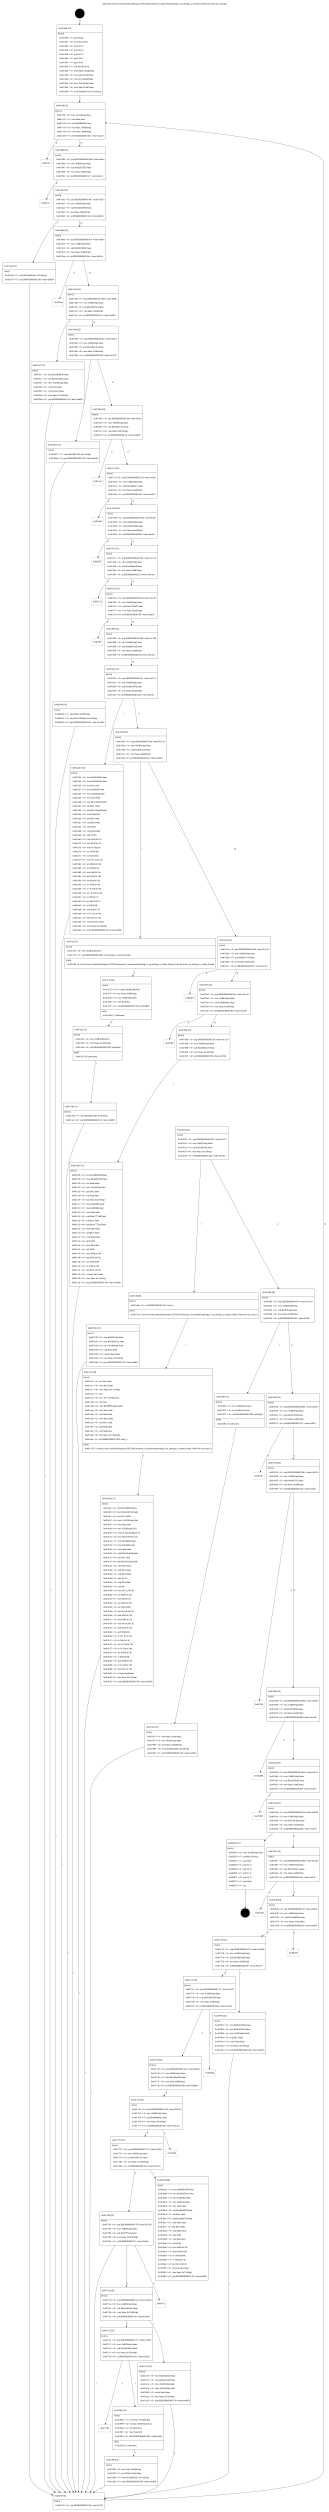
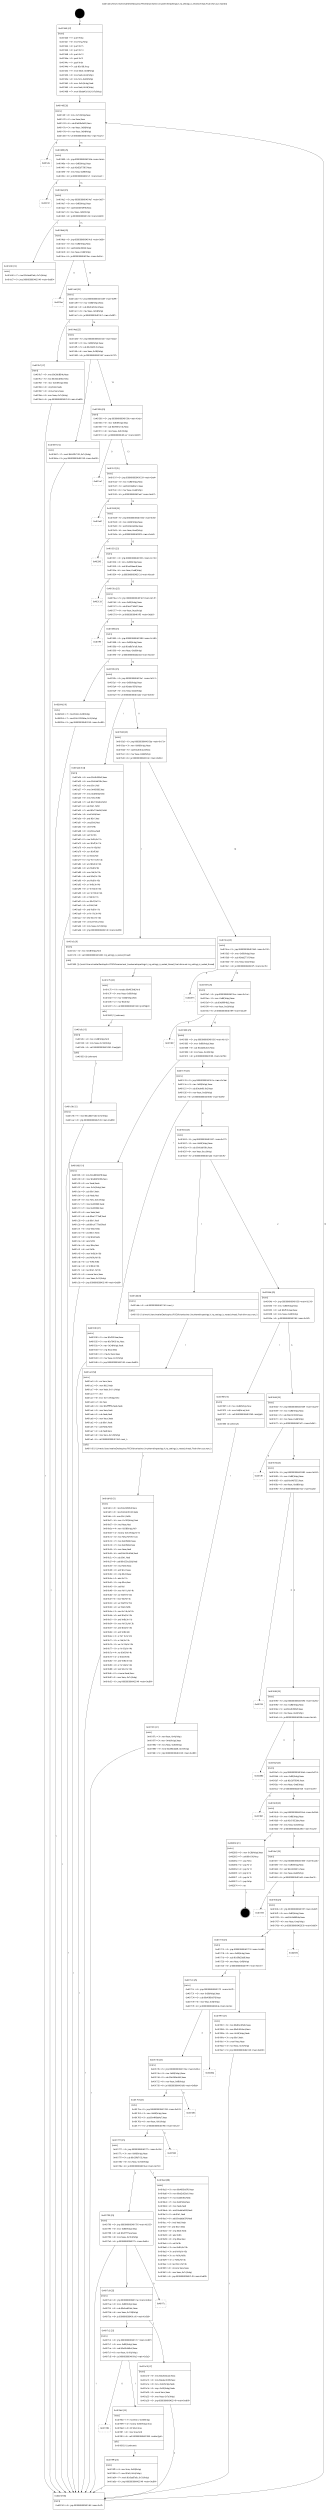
none -> (80, 183)
none -> (95, 678)
none -> (202, 1084)
(29, 1395) -> none
none -> (293, 1795)
none -> (190, 2113)
